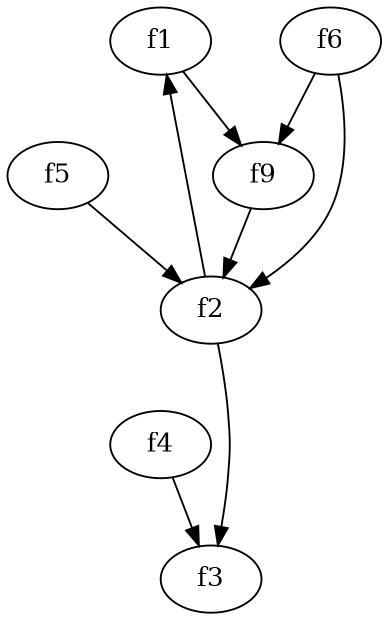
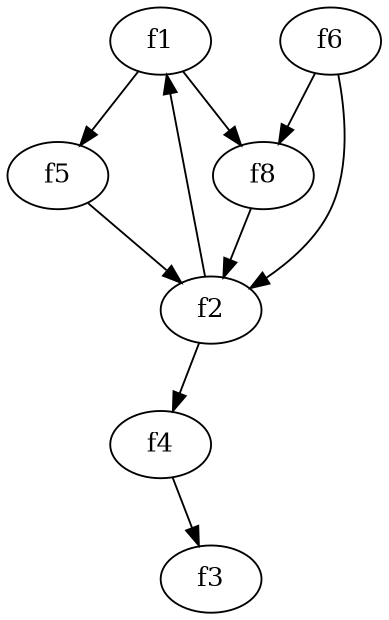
none -> (115, 101)
(263, 176) -> (263, 176)
(230, 435) -> (189, 368)
